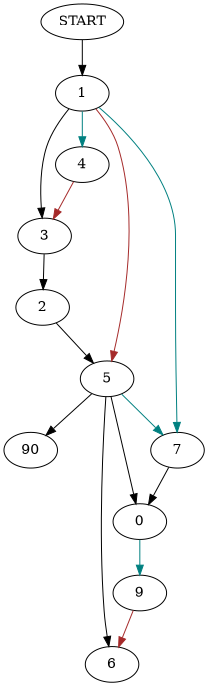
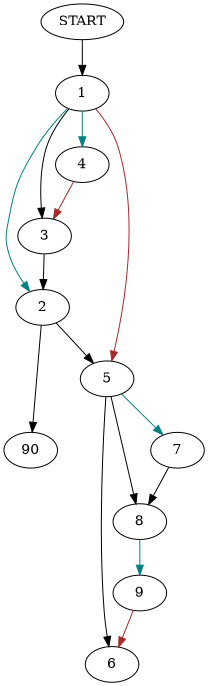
(176, 252) -> (15, 190)
(73, 411) -> (37, 374)
(140, 522) -> (140, 522)
